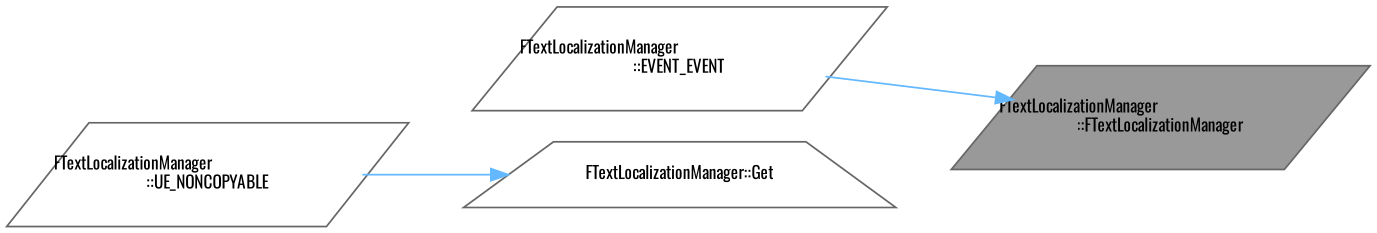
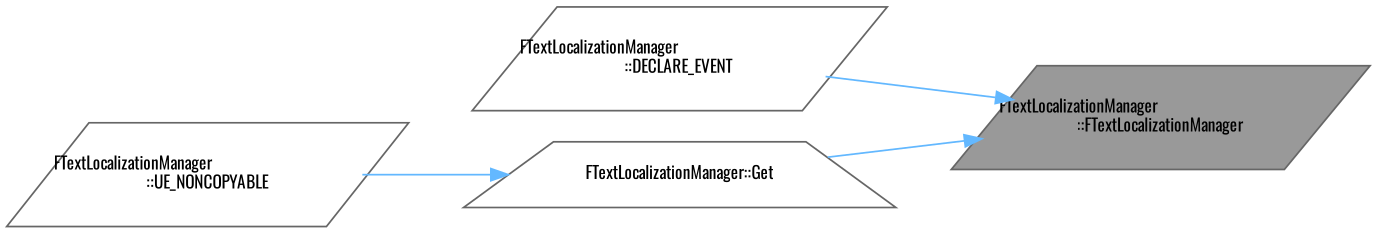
(680, 59) -> (680, 59)
none -> (896, 149)
